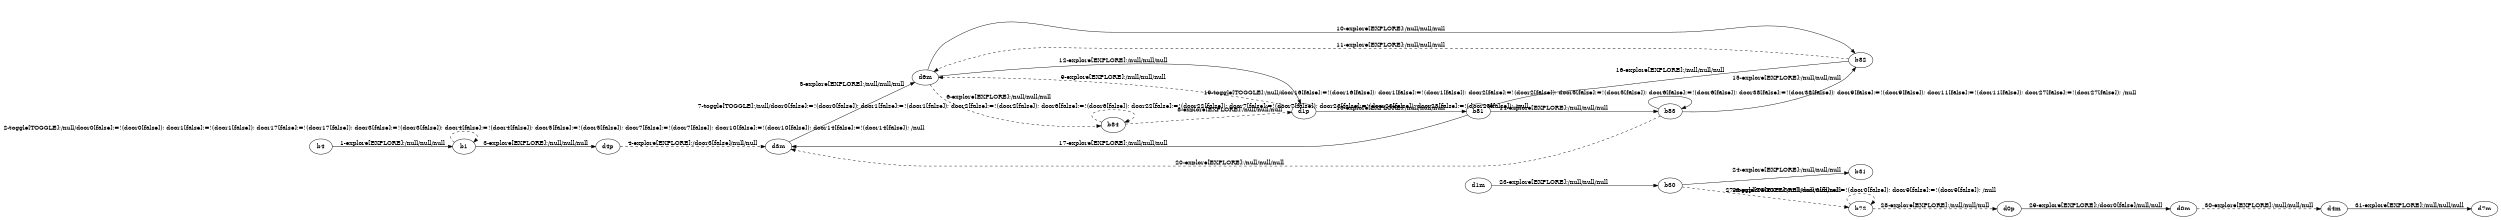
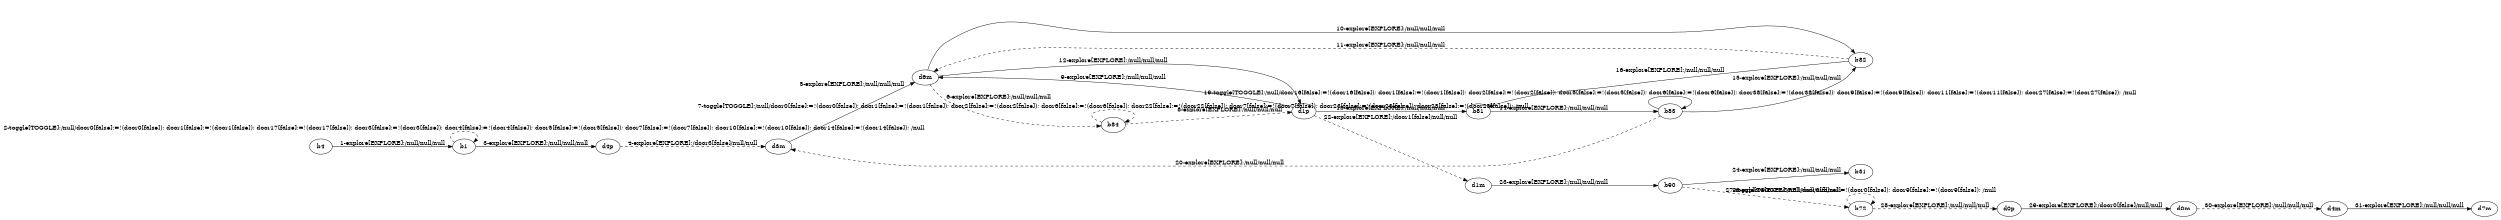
(1119, 84) -> (1119, 84)
(1134, 147) -> none
none -> (1389, 148)
(1670, 186) -> (1670, 186)
